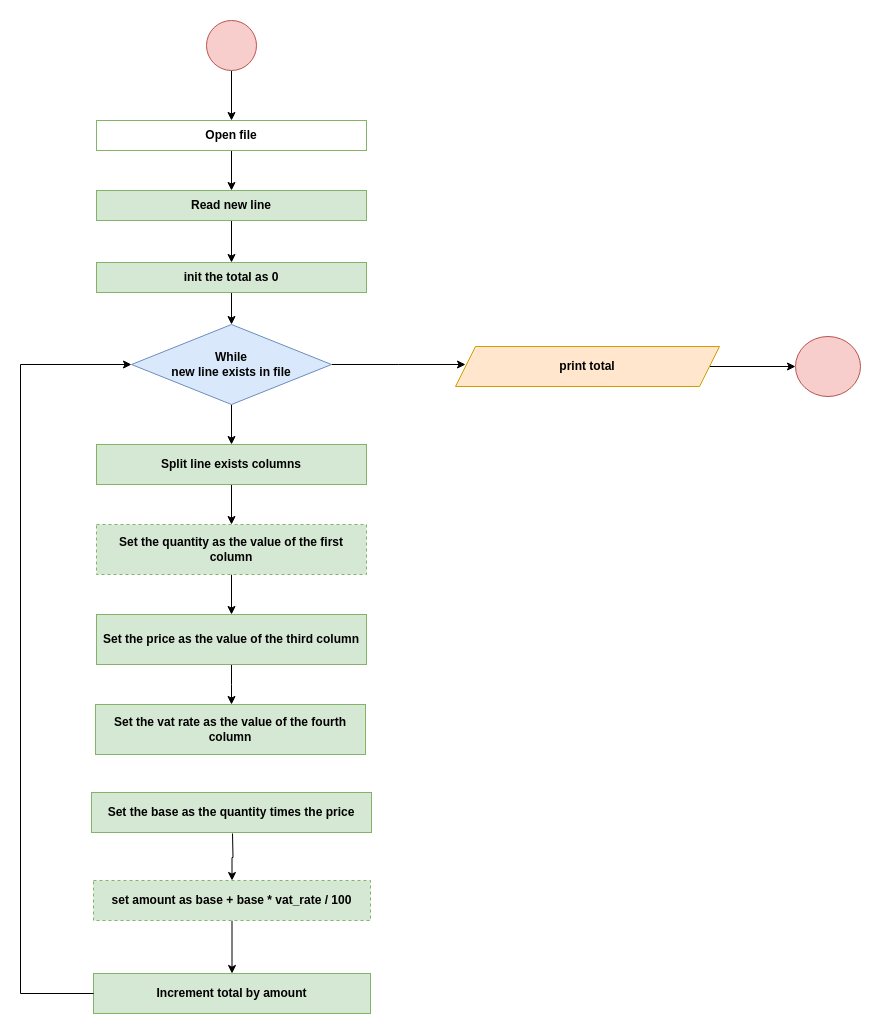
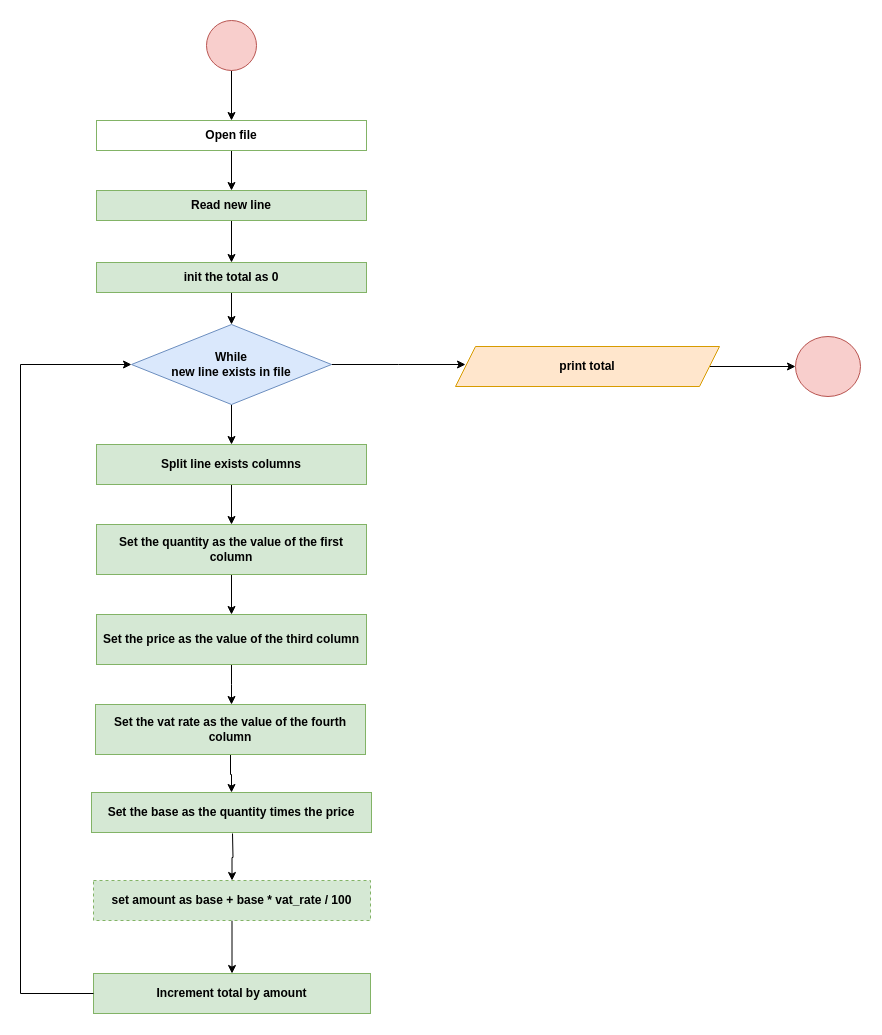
(232, 550) -> (232, 550)
none -> (231, 771)
